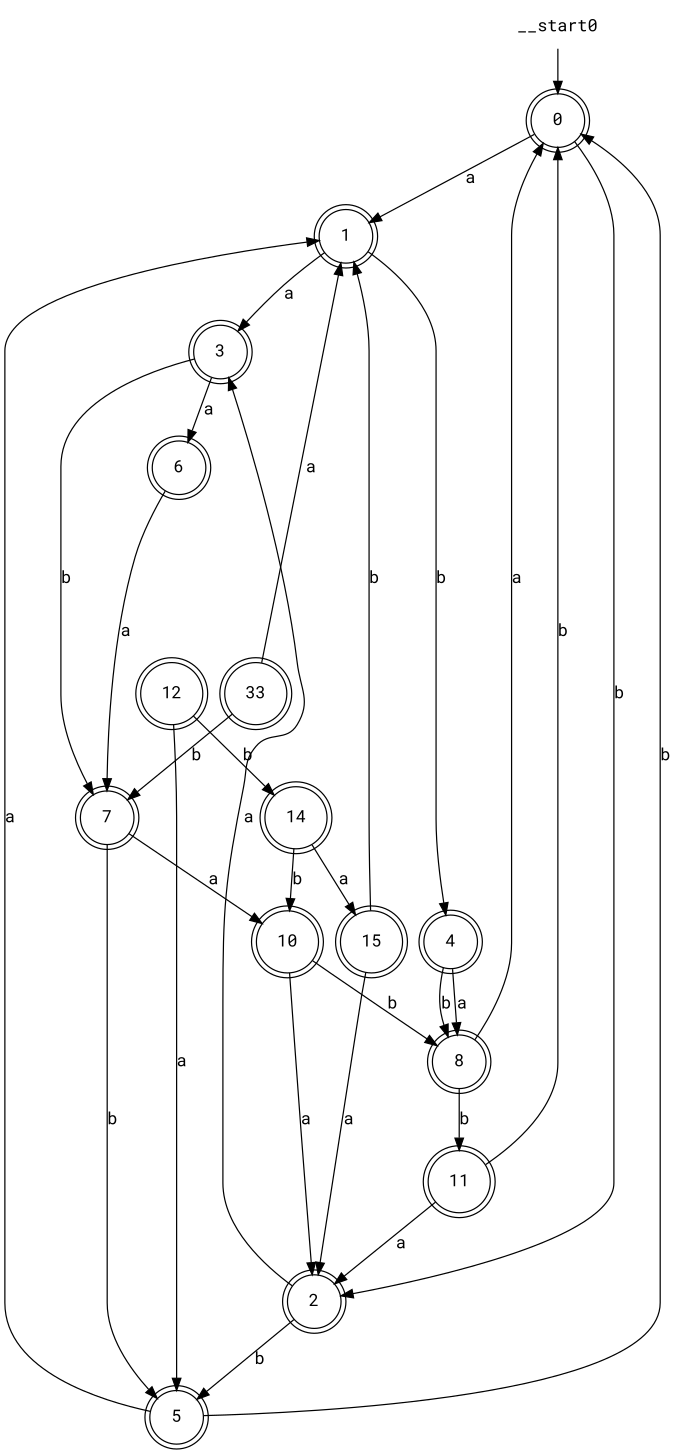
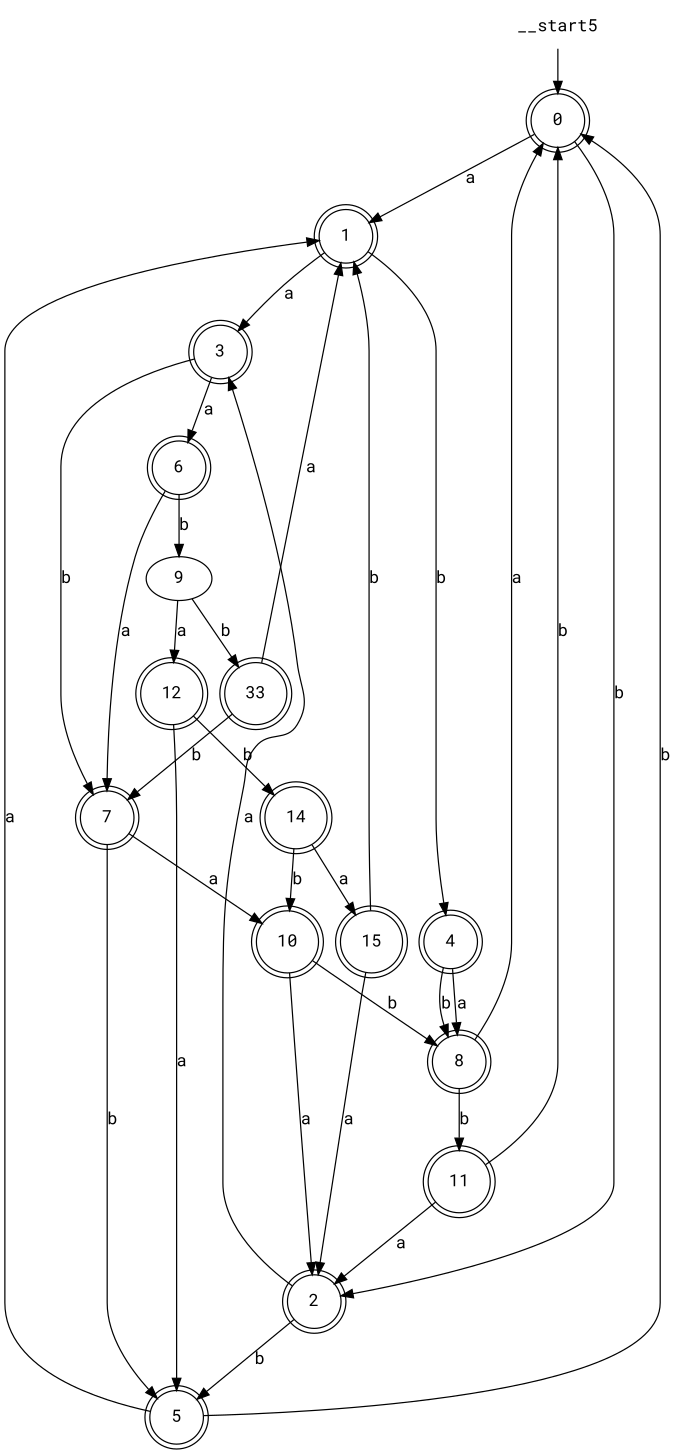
(558, 27) -> (558, 27)
none -> (179, 579)
